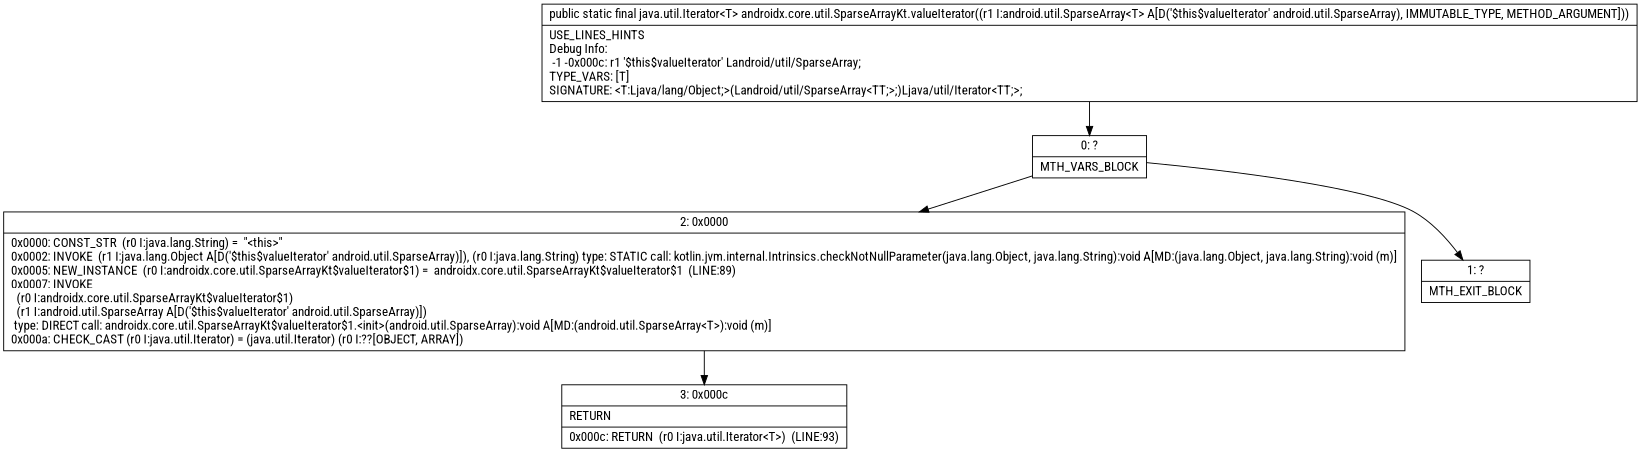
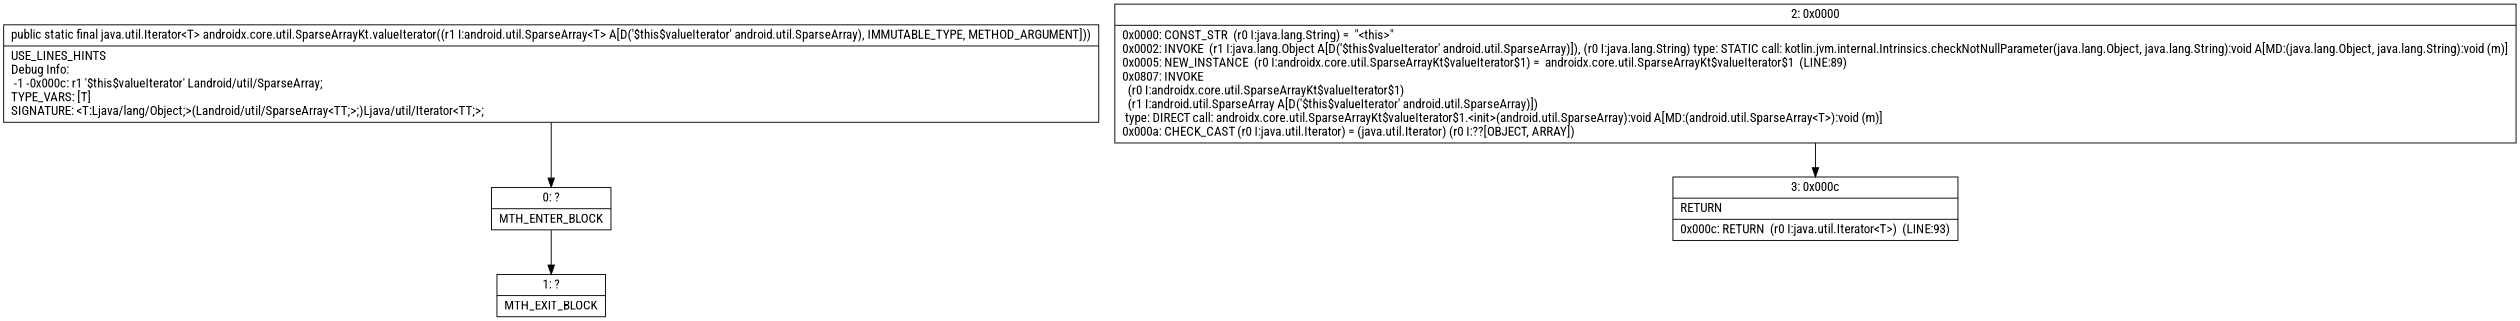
(1090, 167) -> (551, 219)
(980, 193) -> none
(55, 285) -> (1166, 77)
